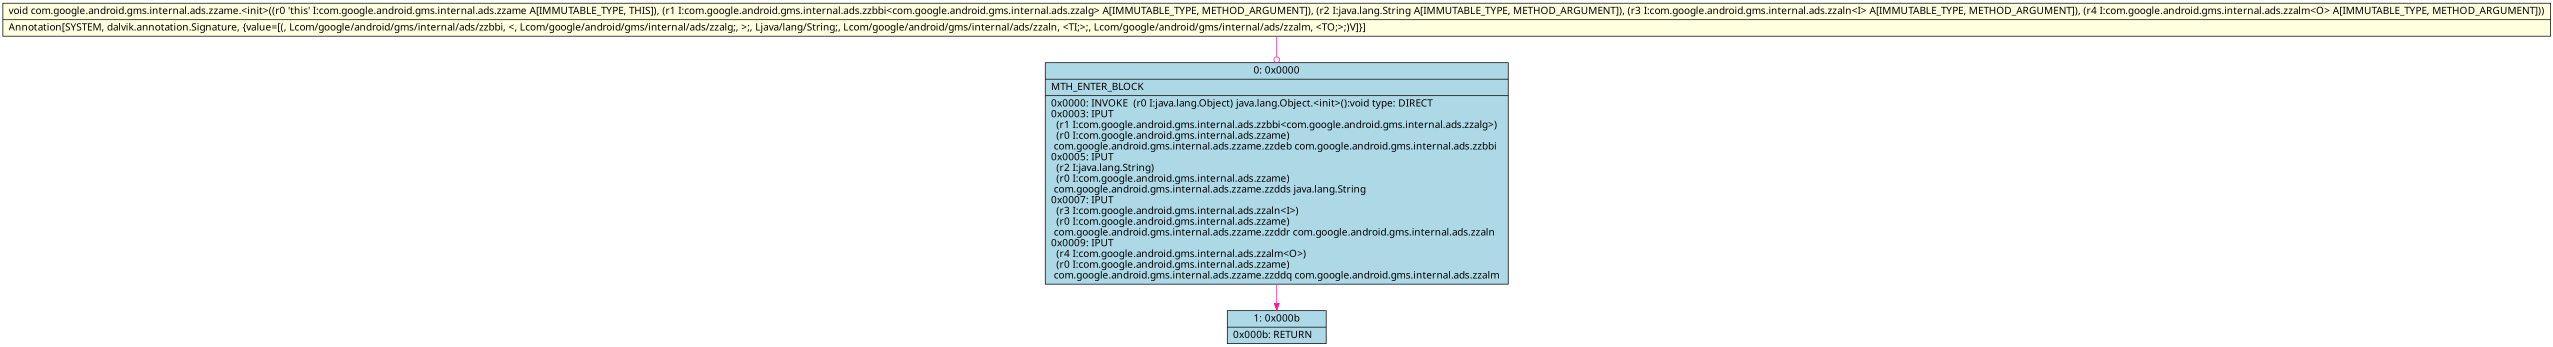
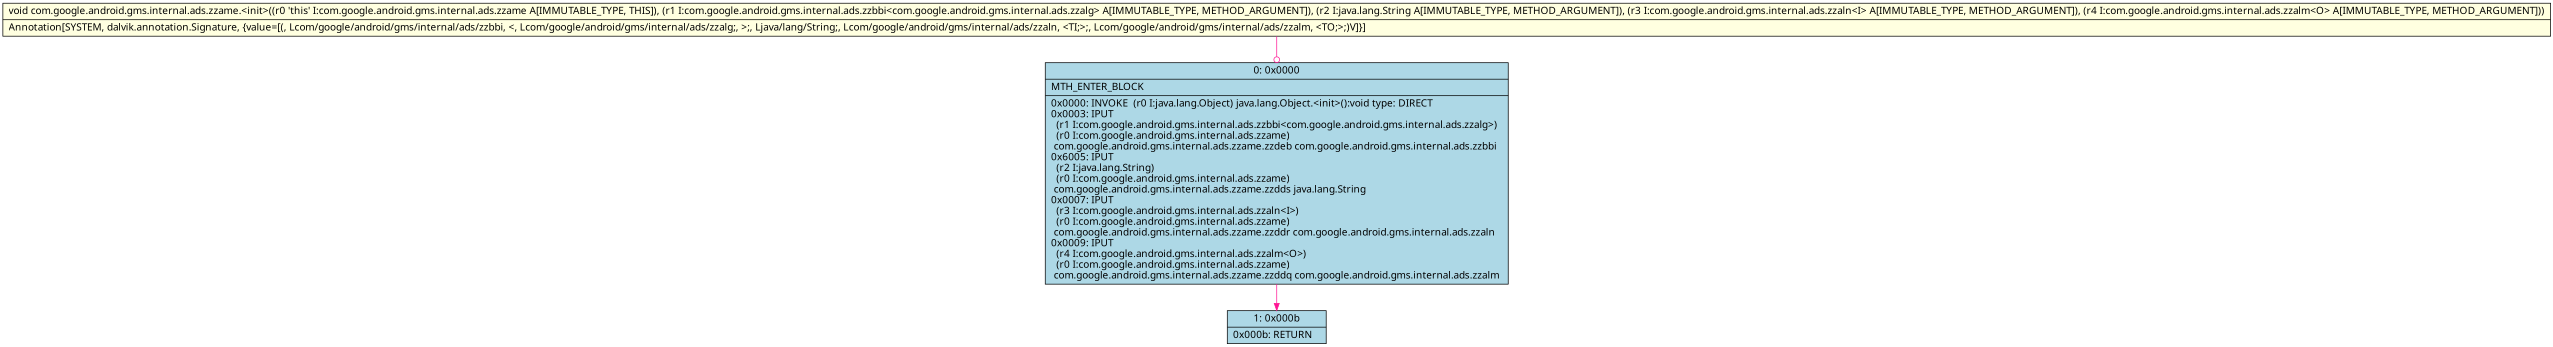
(1085, 157) -> (1085, 157)
